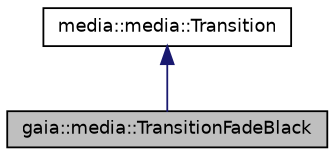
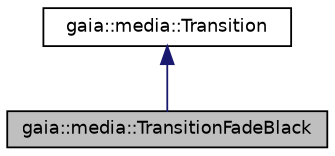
(167, 27) -> (167, 27)
